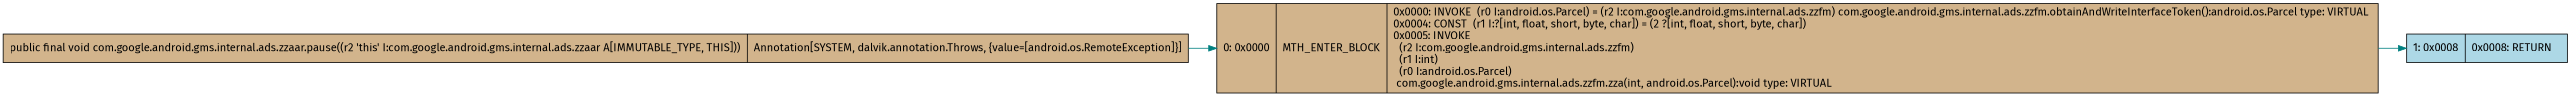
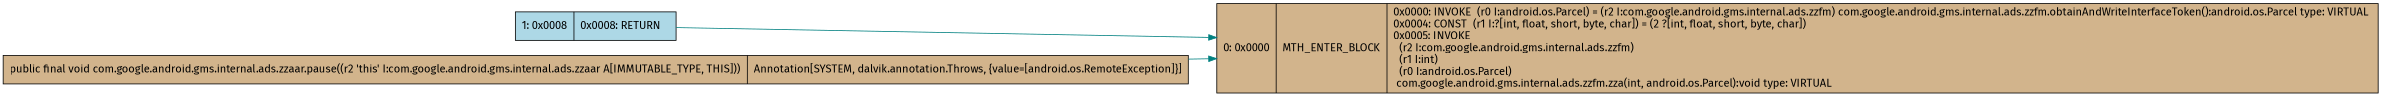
(2388, 48) -> (942, 33)
